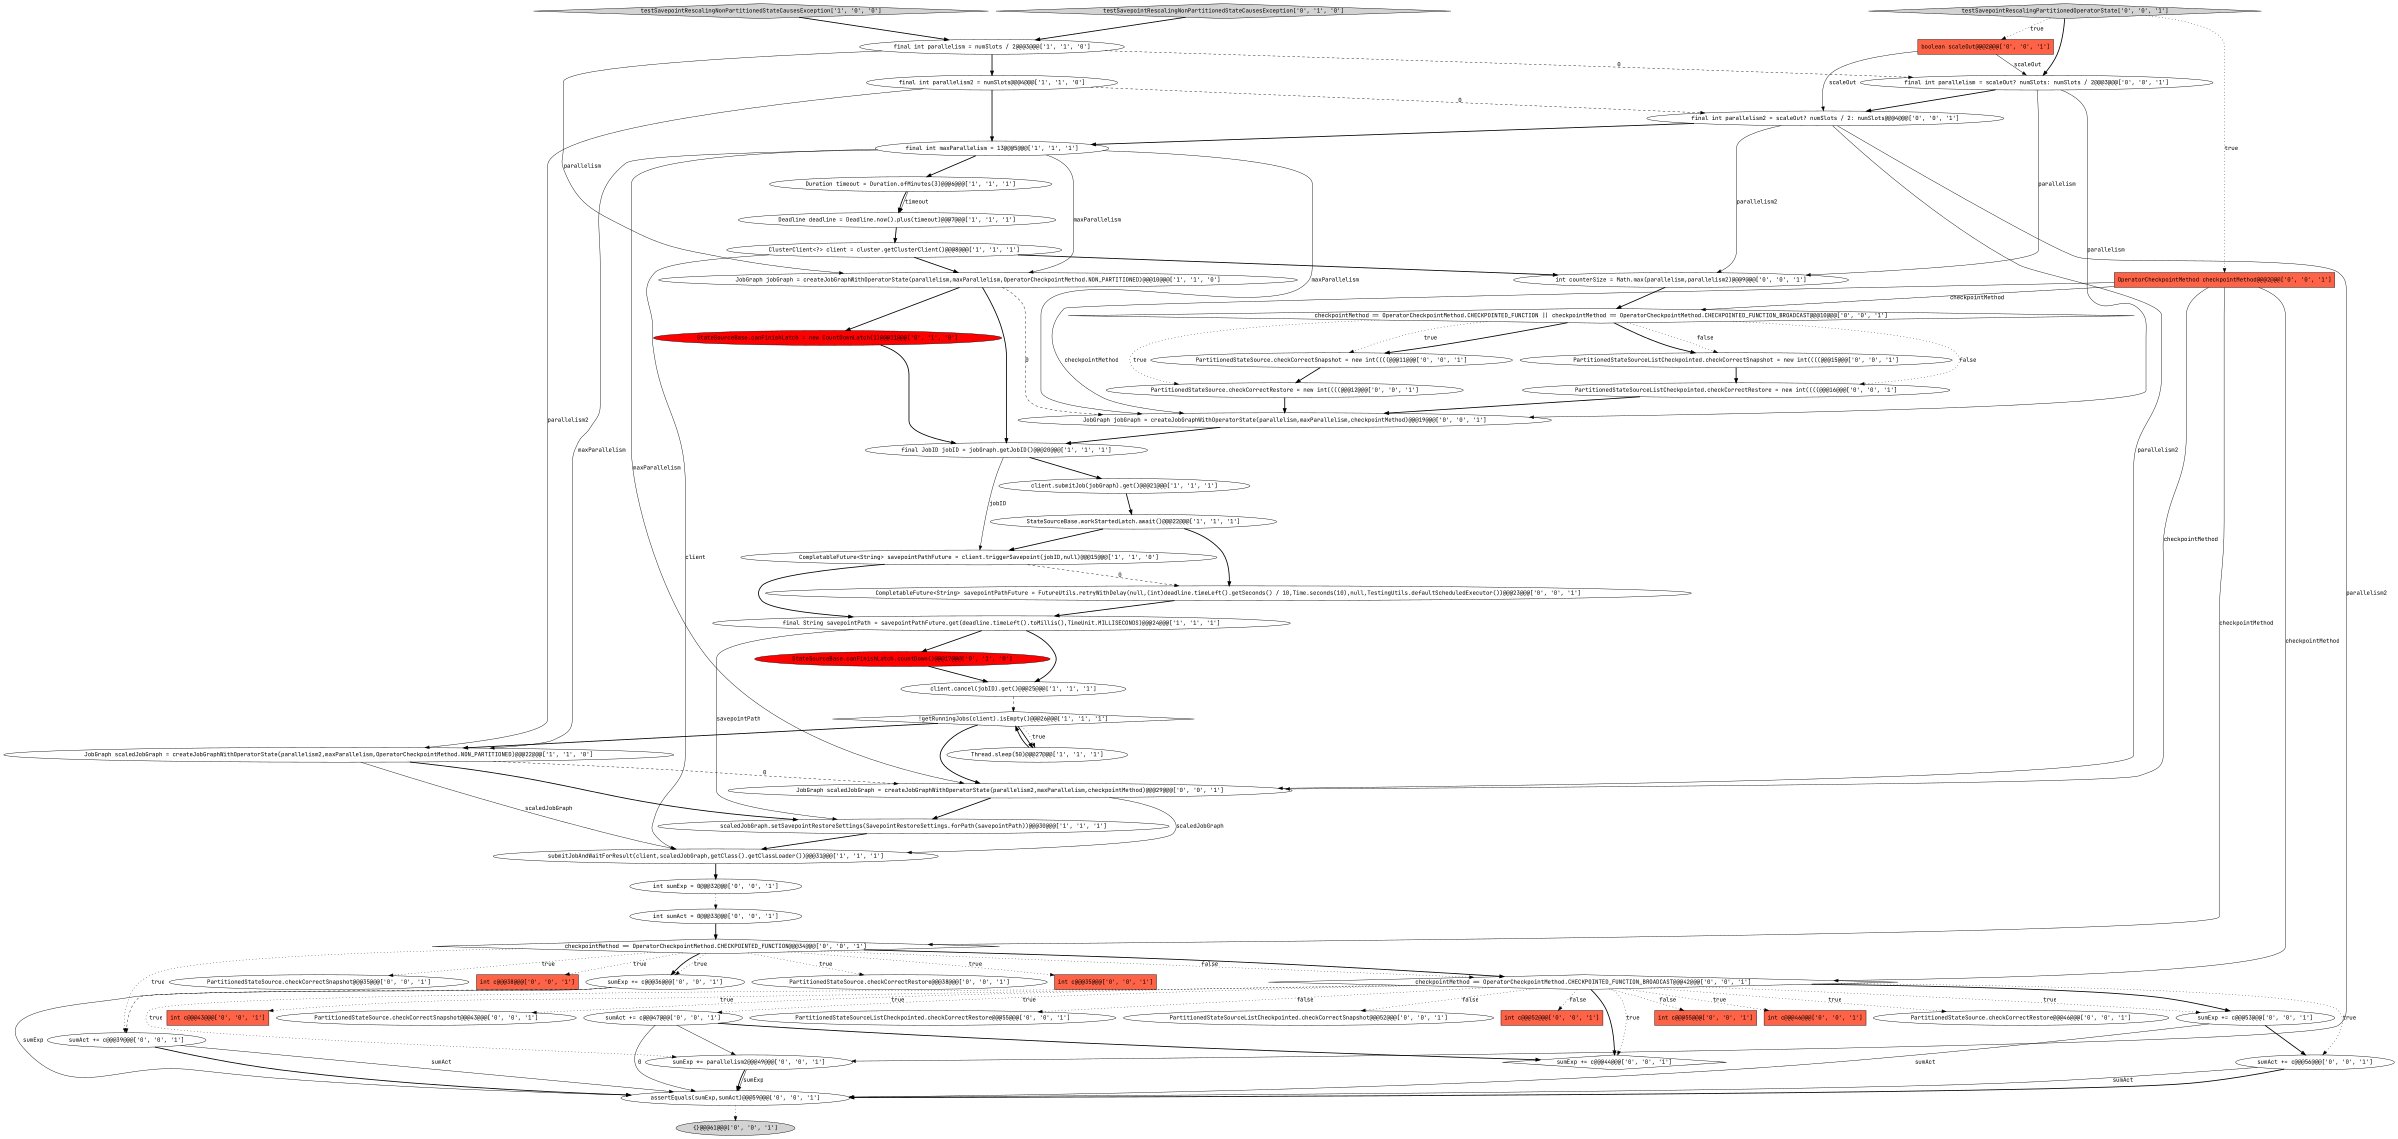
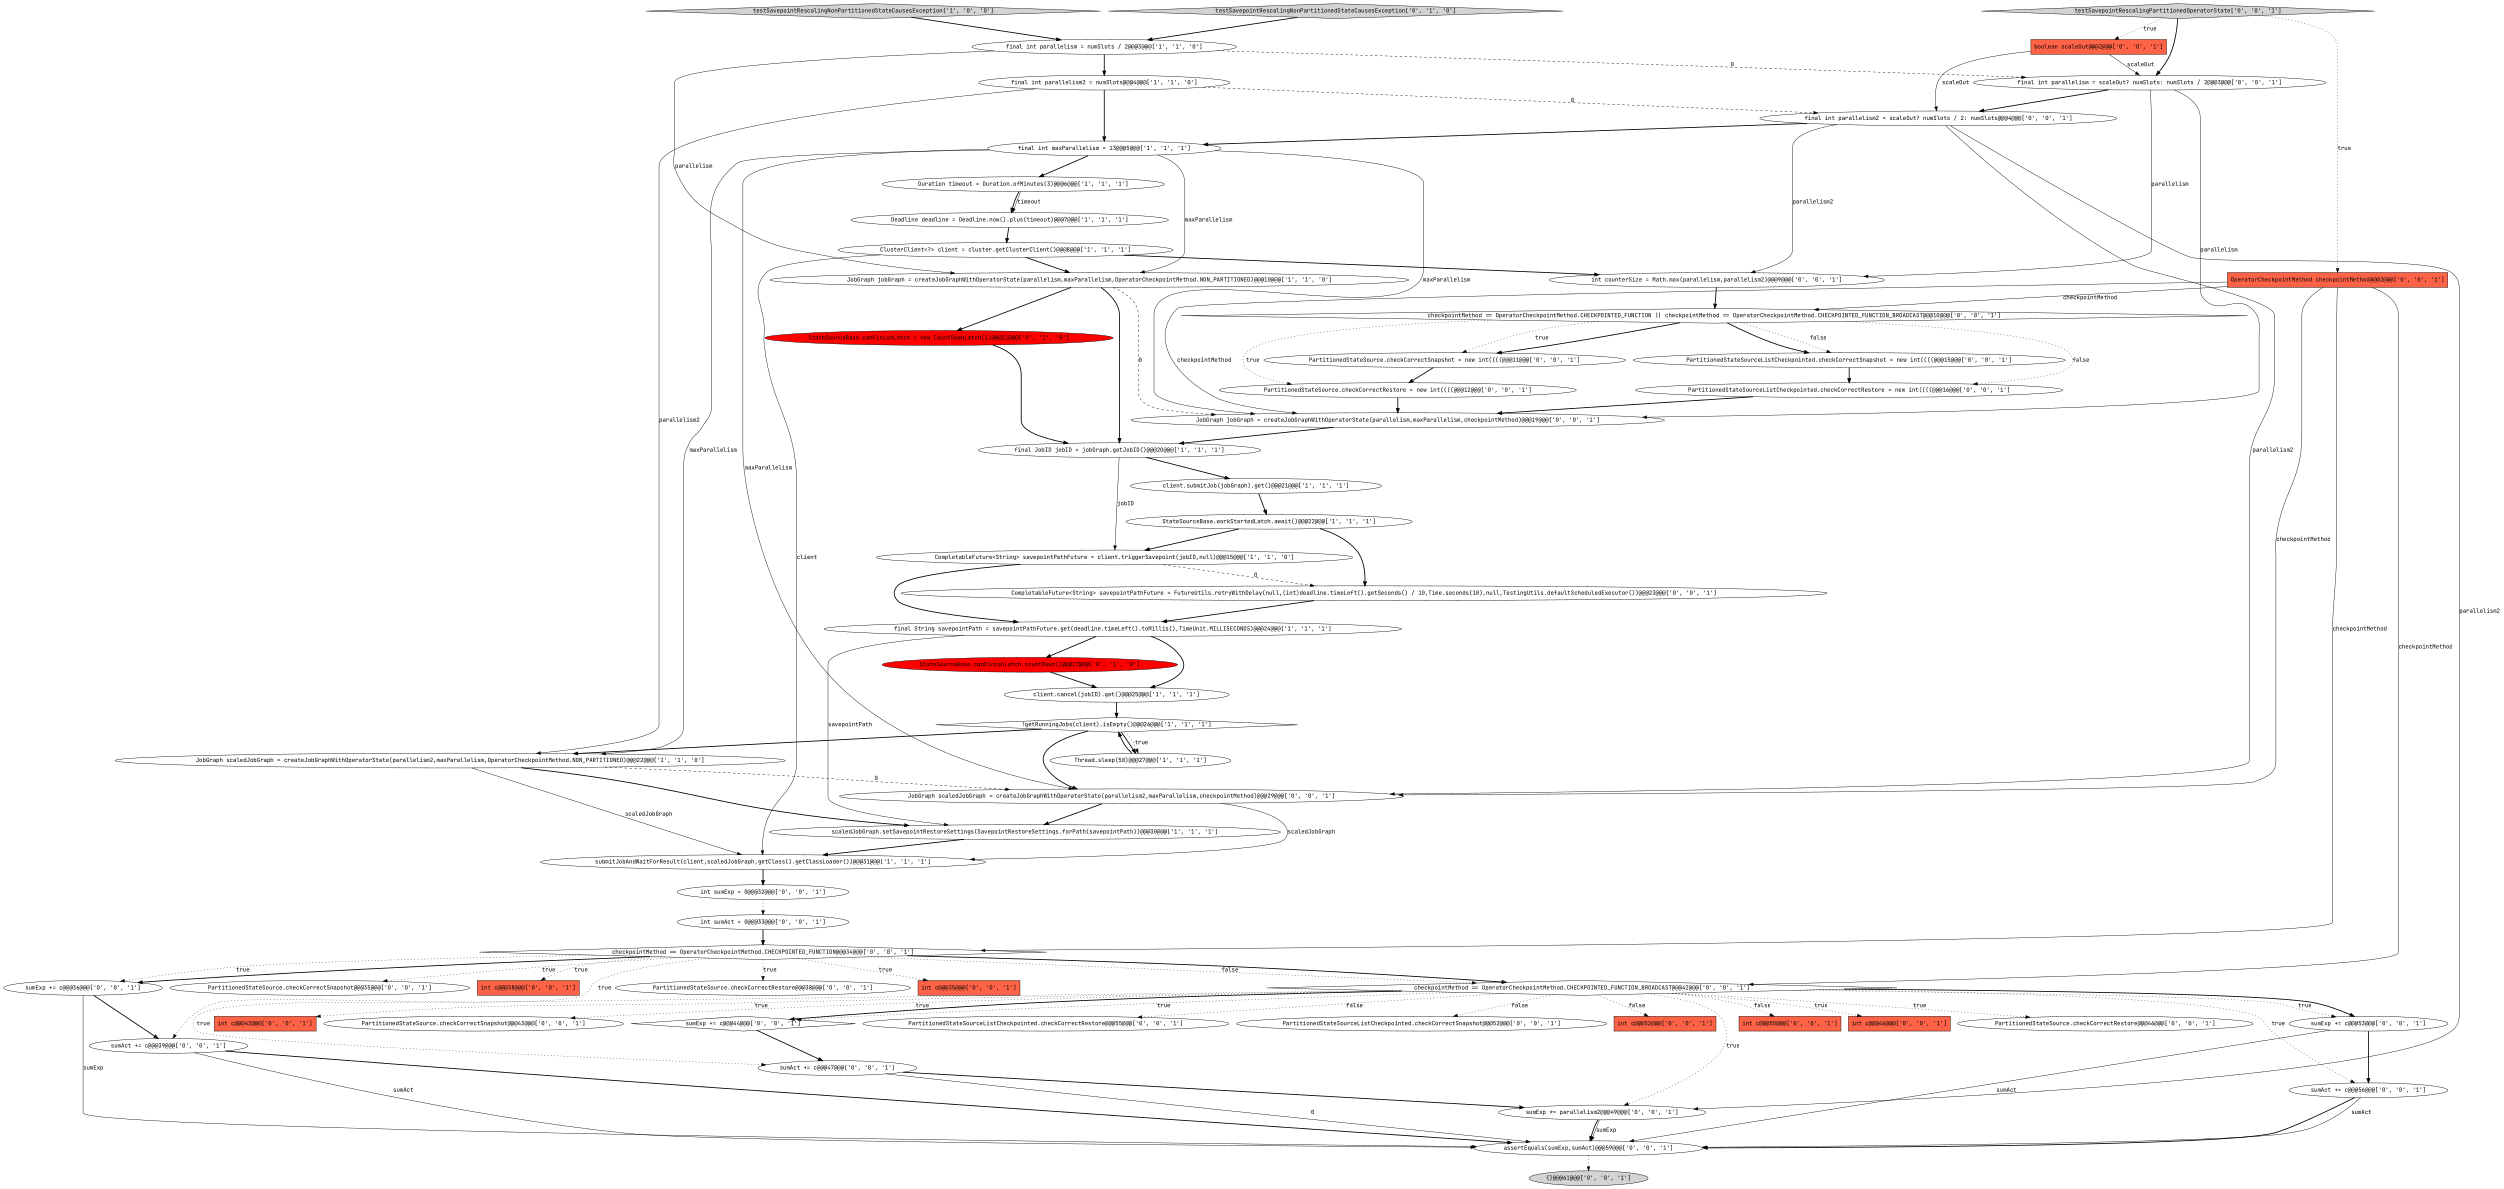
(1013, 702) -> (1117, 708)
(358, 991) -> (124, 1016)
(704, 1039) -> (1211, 1090)
(1127, 1045) -> (788, 1045)
